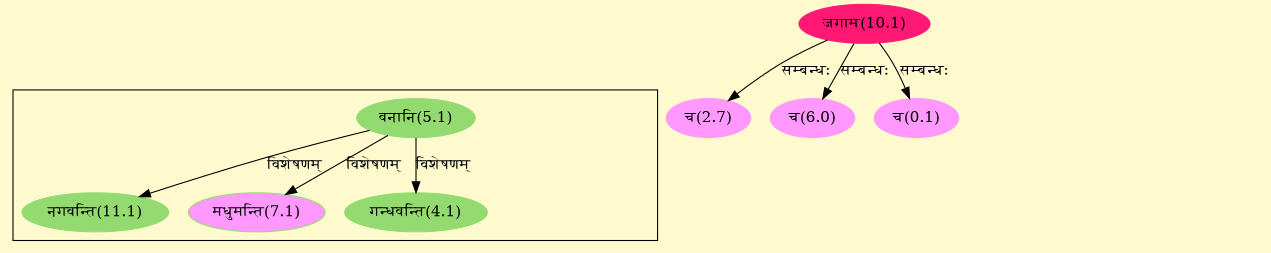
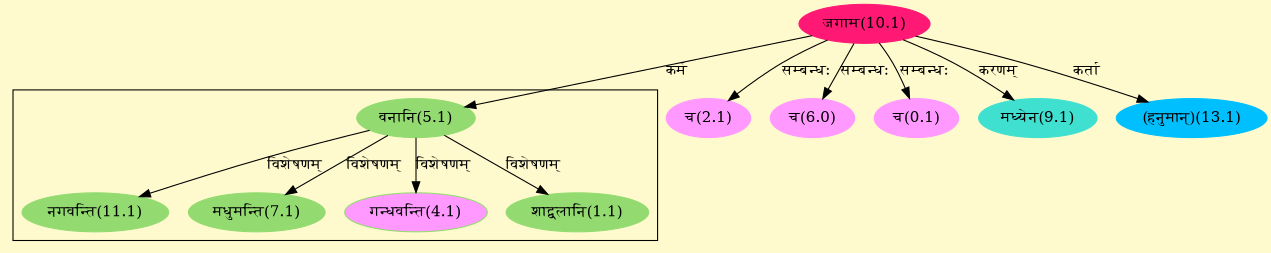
none -> (644, 70)
(708, 118) -> (708, 118)
none -> (1038, 118)
none -> (1192, 118)
(257, 212) -> (257, 212)
(416, 212) -> (416, 212)
none -> (577, 212)
